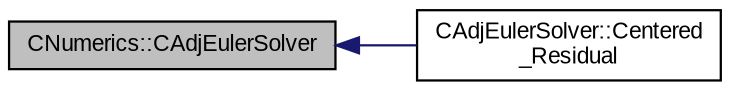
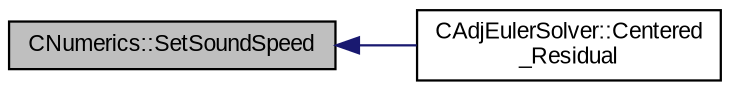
(172, 45) -> (172, 45)
